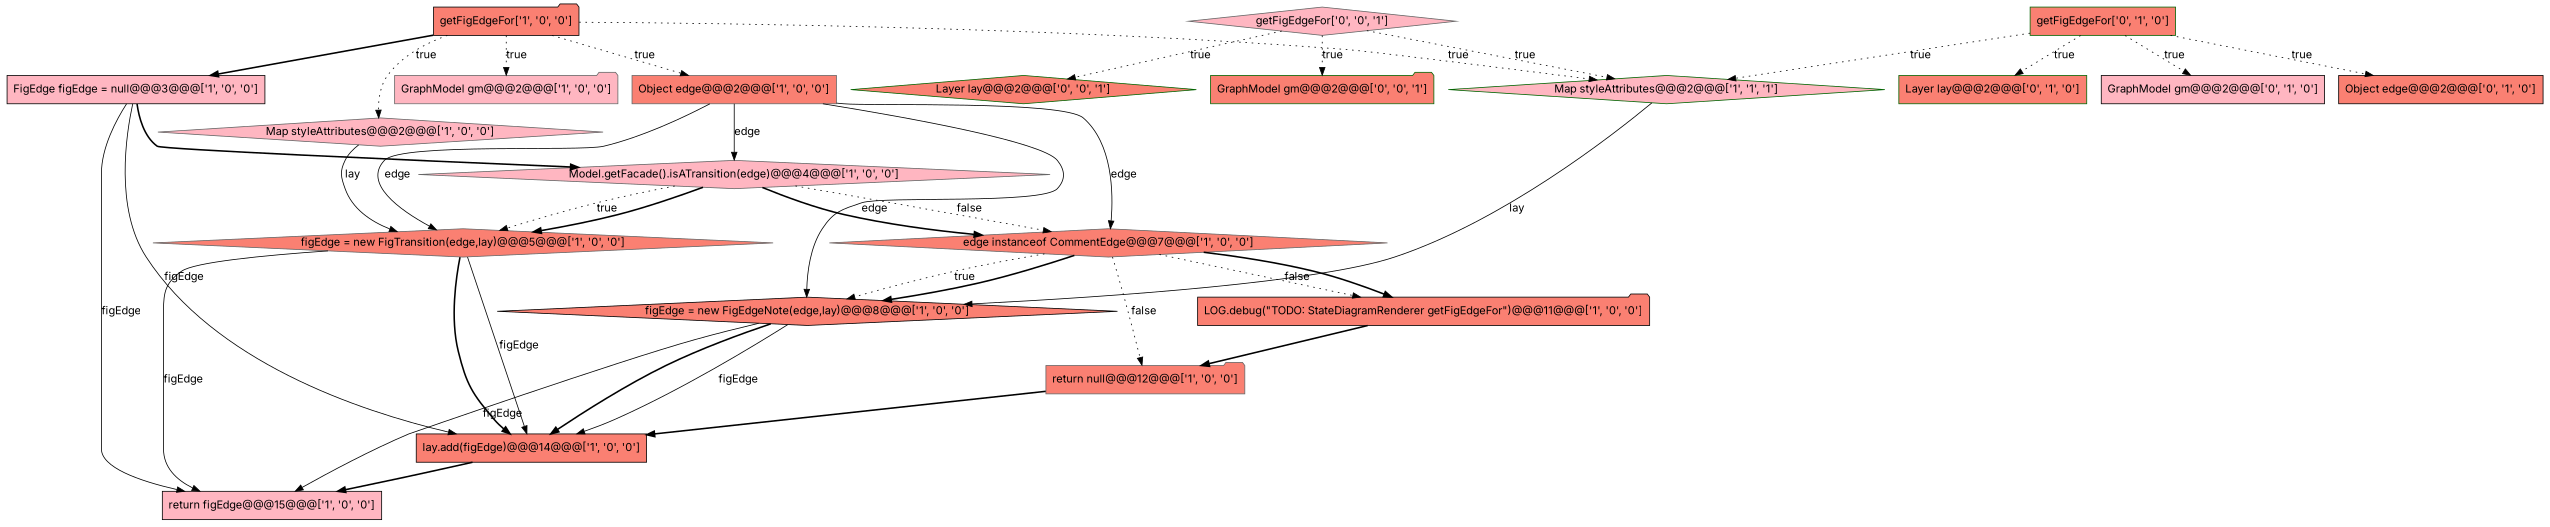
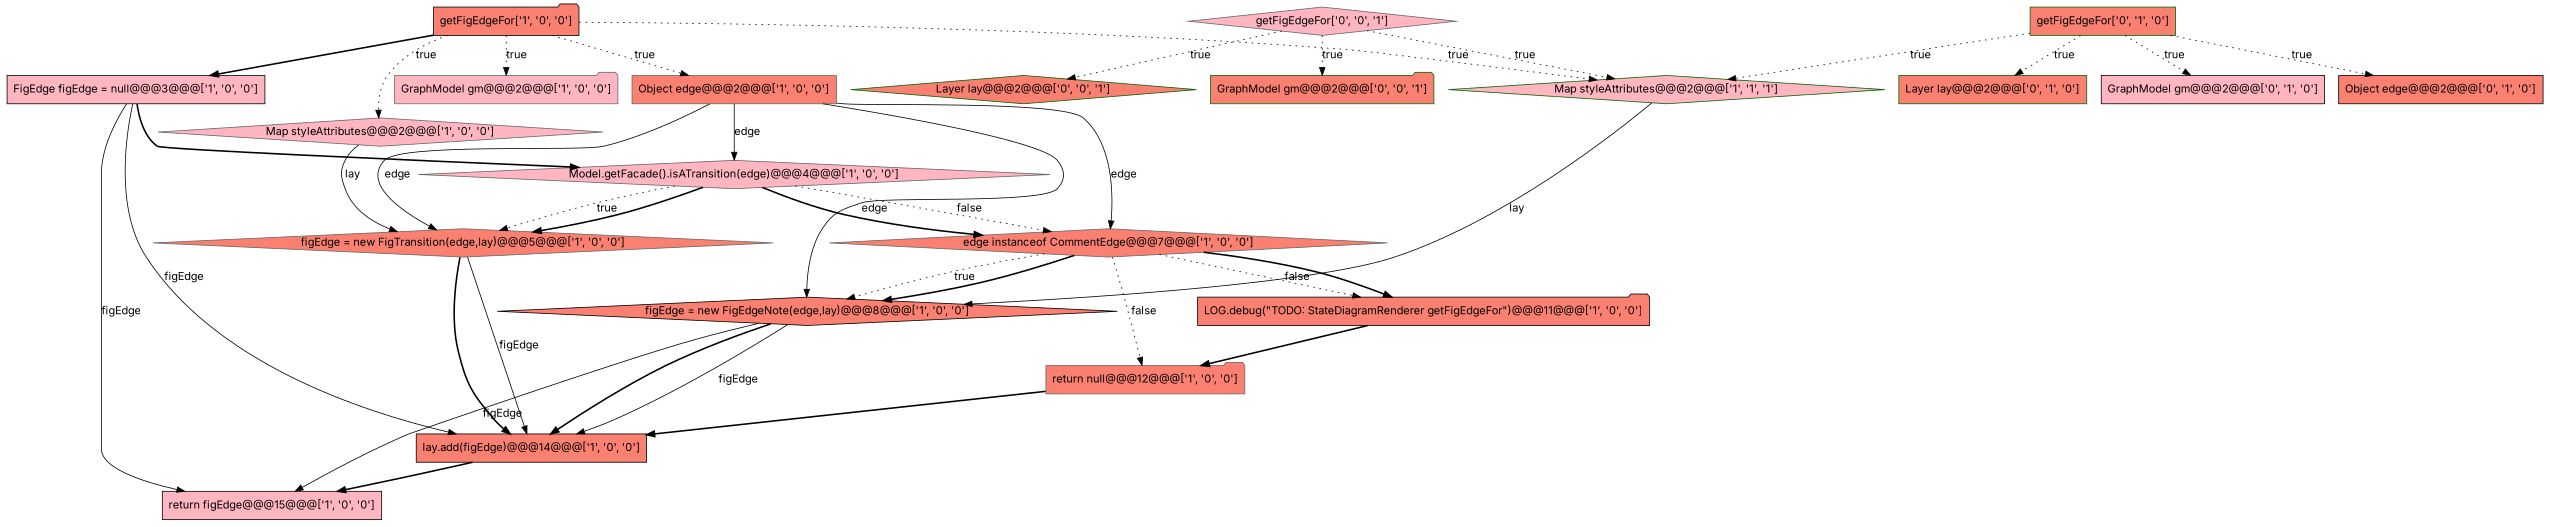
(164, 308) -> none
